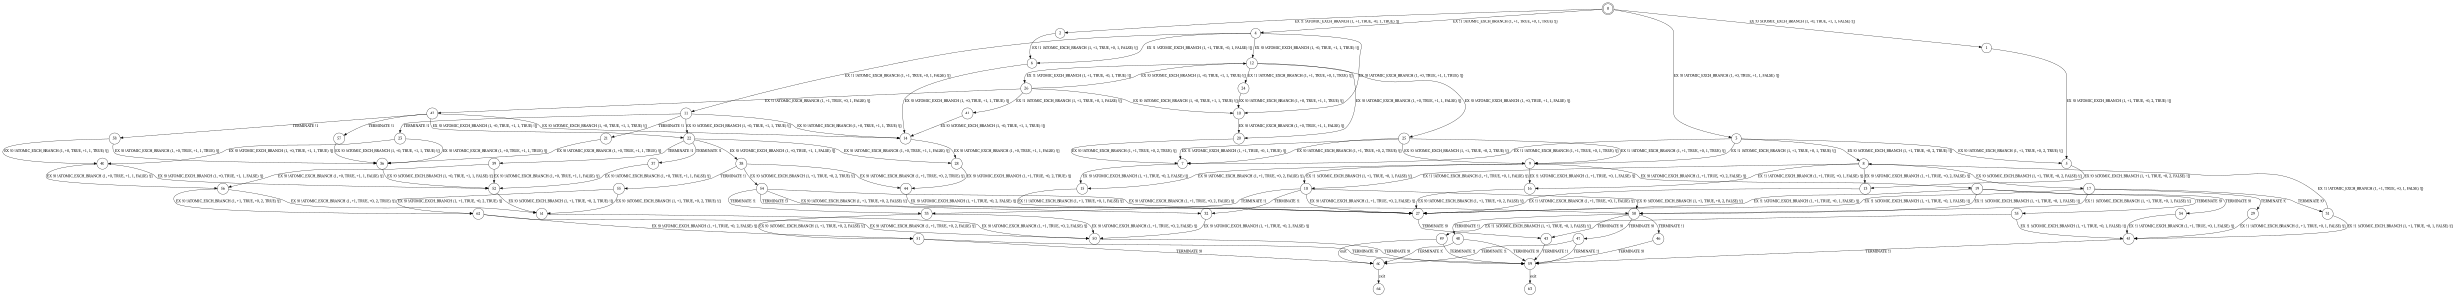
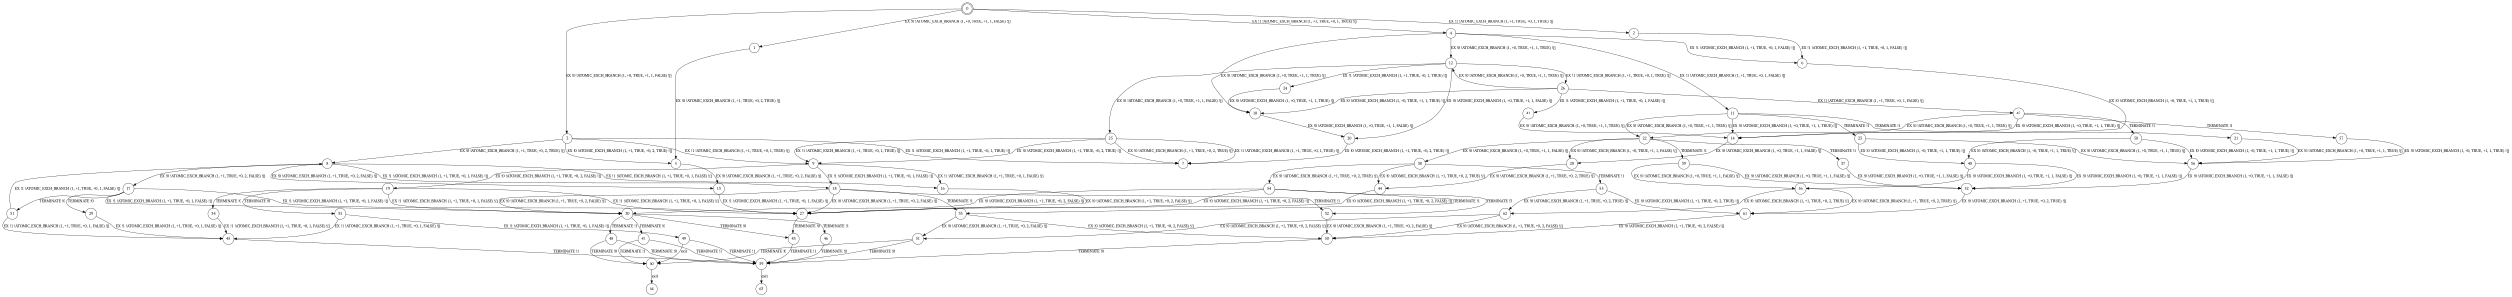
(1082, 189) -> none
